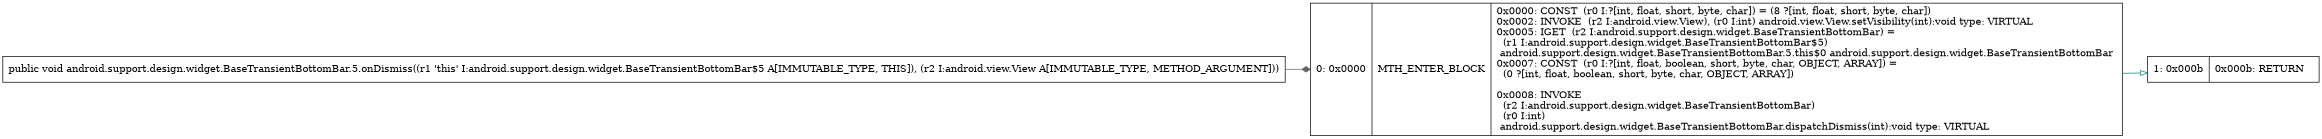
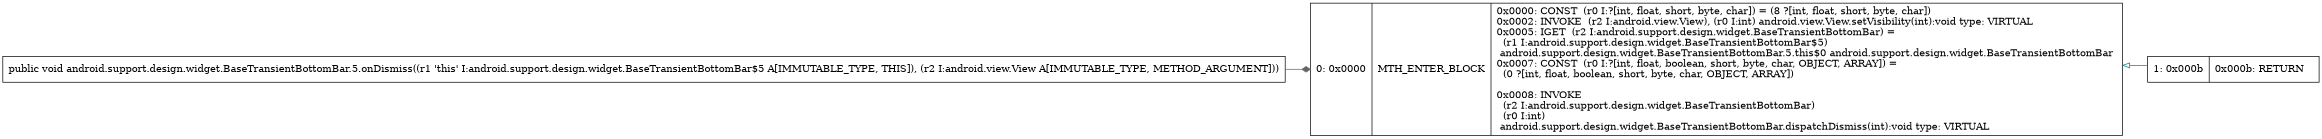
(2132, 73) -> (2139, 66)
